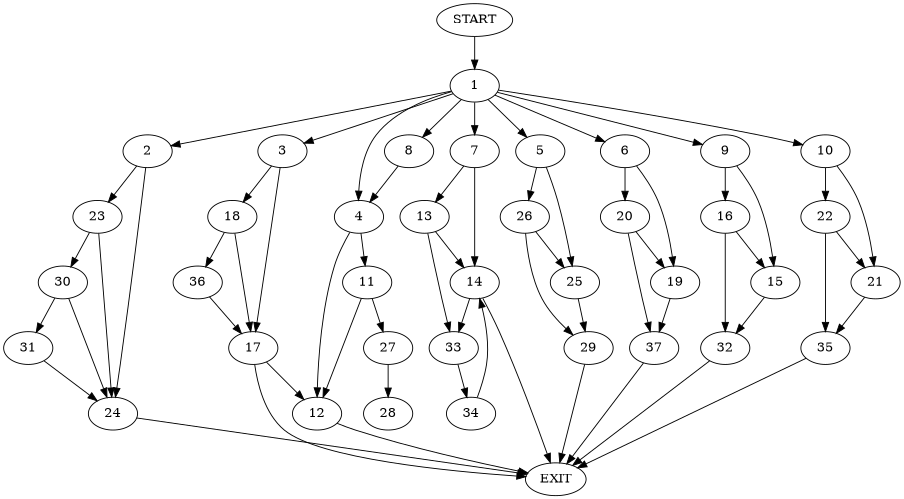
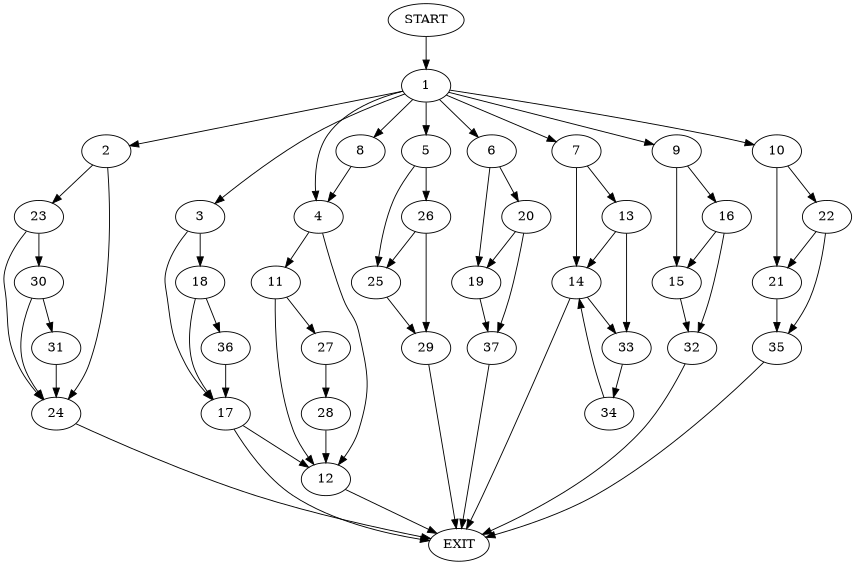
none -> (326, 442)
